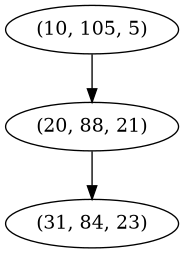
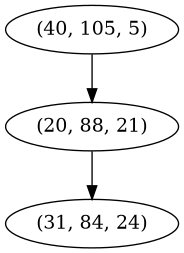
(92, 30) -> (92, 30)
(92, 224) -> (92, 224)
